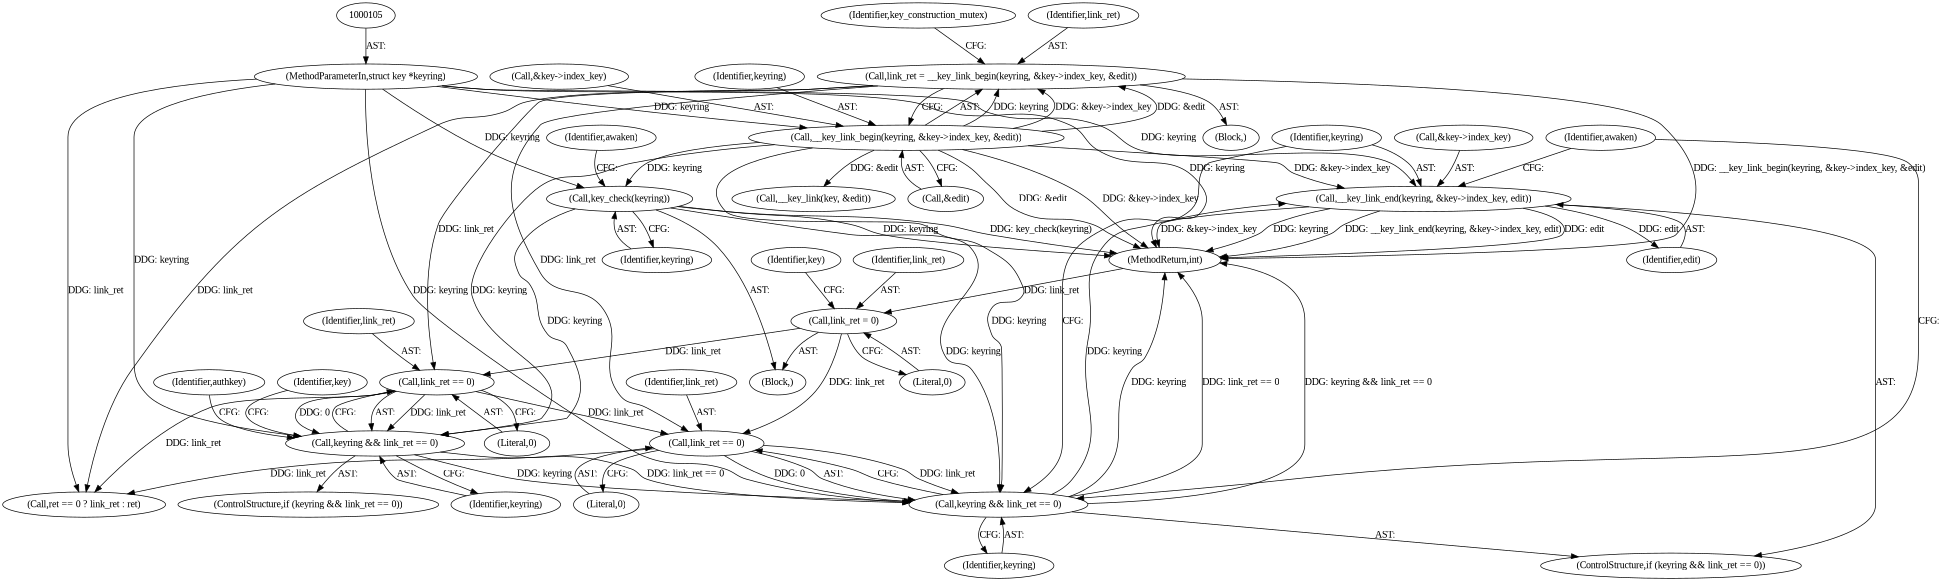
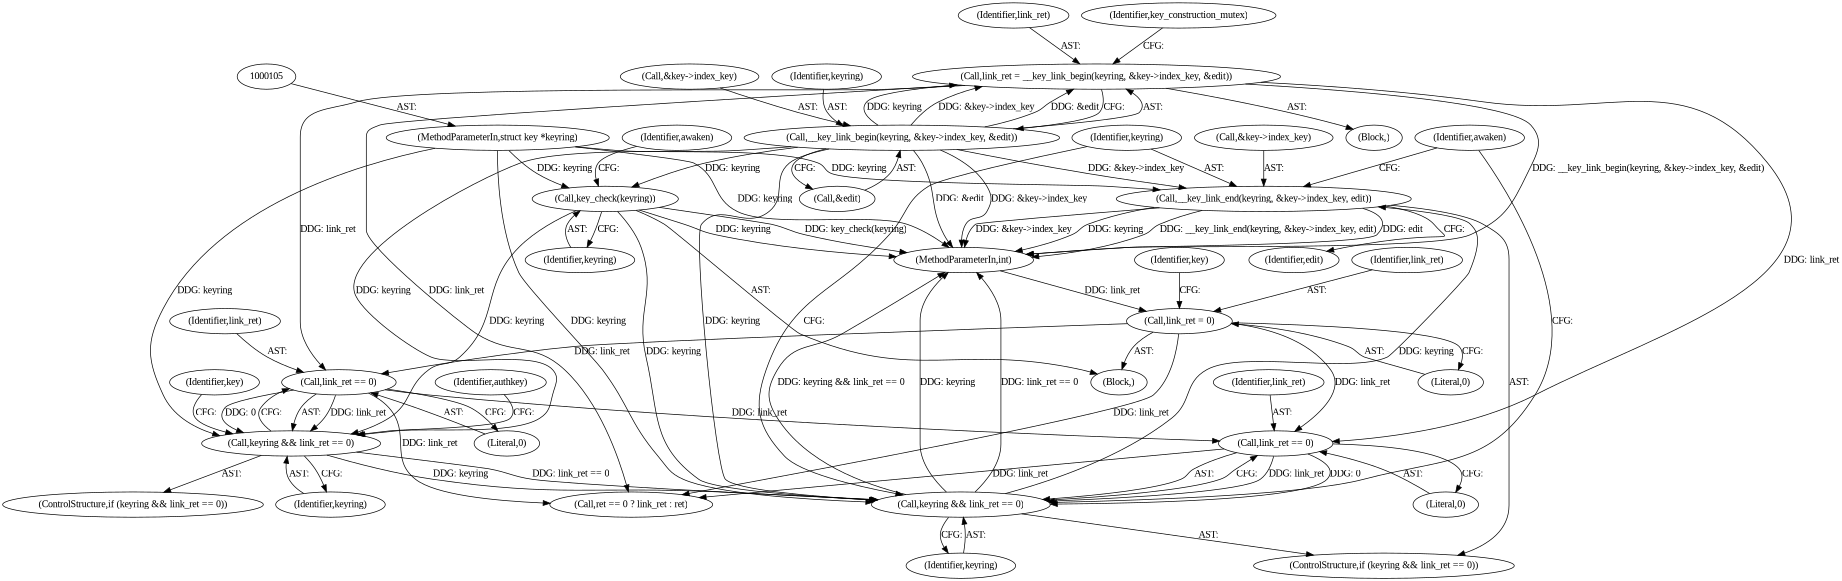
(600, 106) -> none
(814, 199) -> none
(68, 208) -> (955, 443)
(1661, 216) -> none
(1659, 229) -> (1456, 229)
(1165, 260) -> (964, 260)
